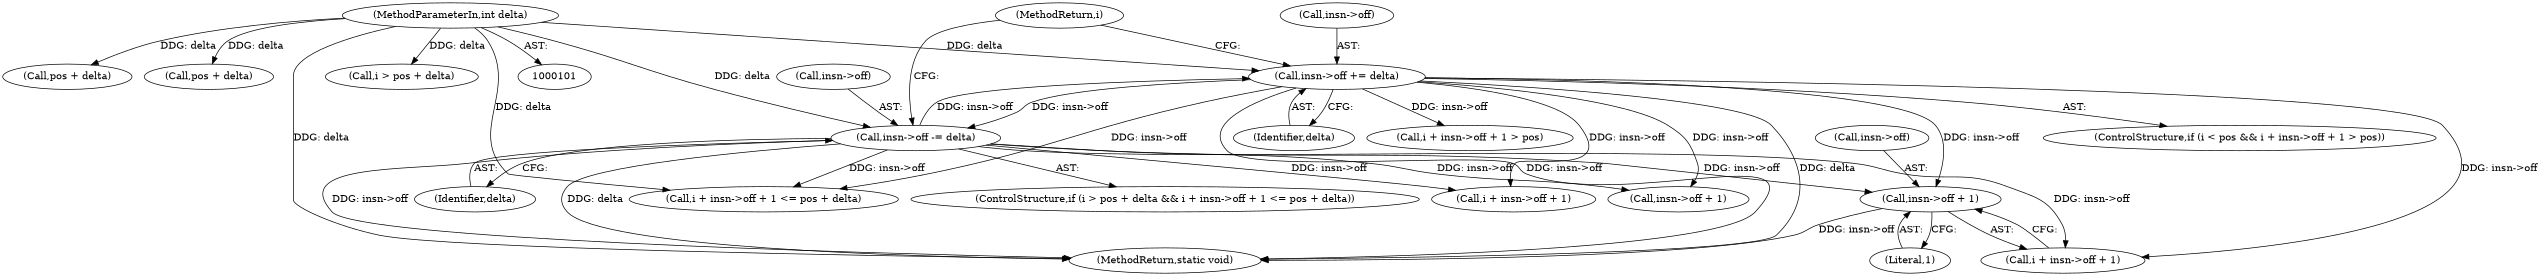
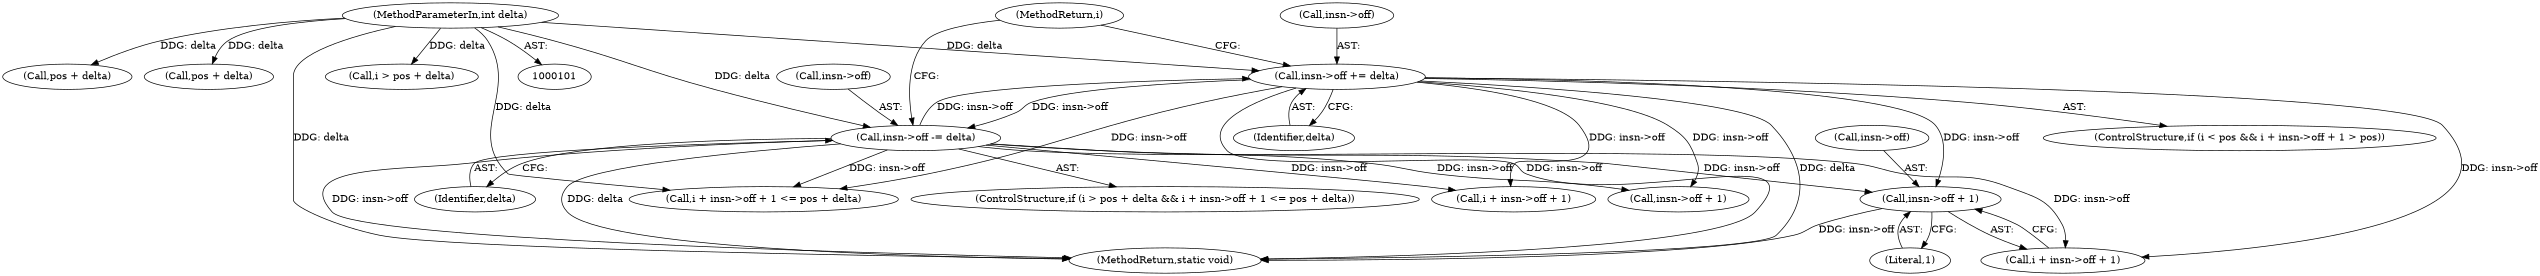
(1470, 138) -> none
